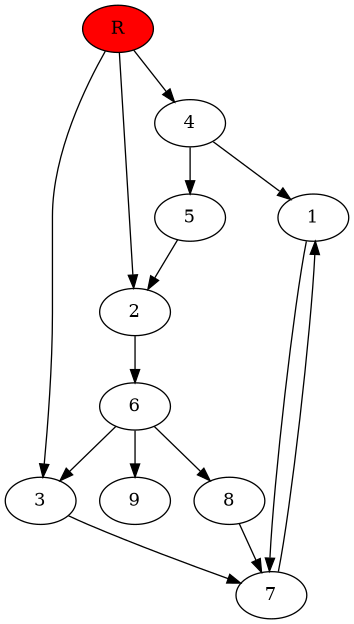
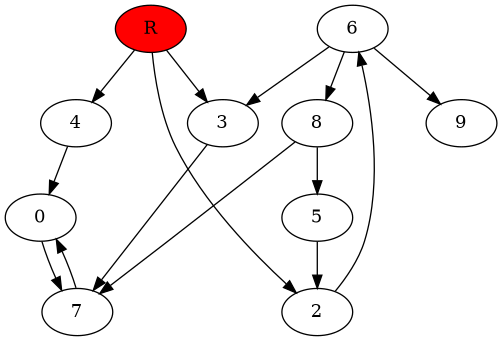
(190, 164) -> (317, 164)
(313, 218) -> (41, 218)
